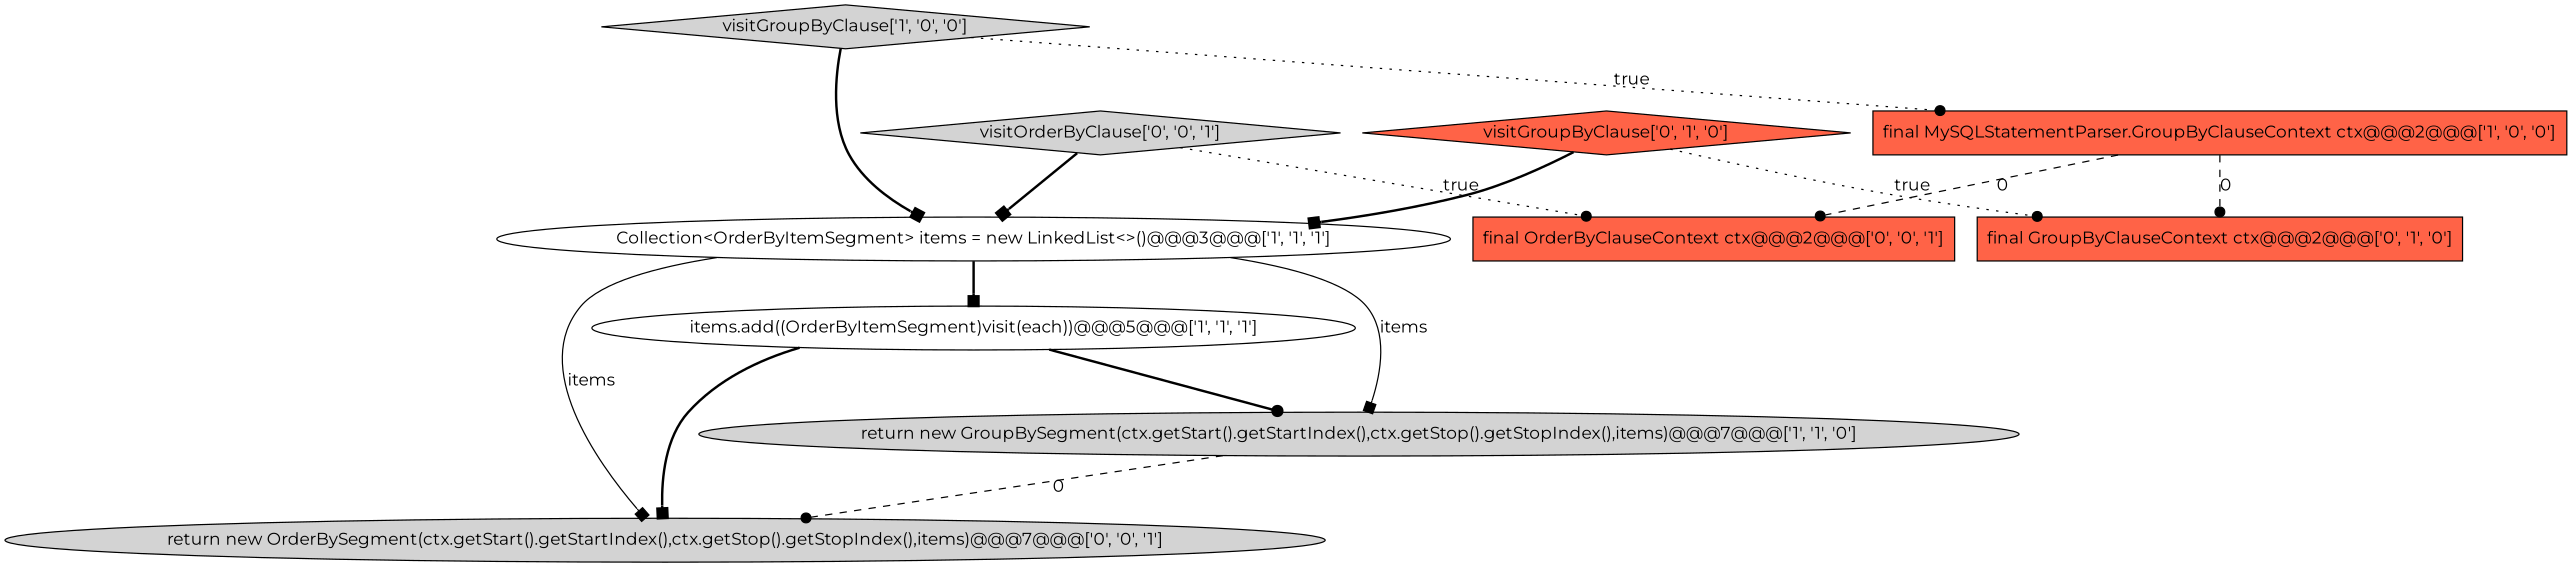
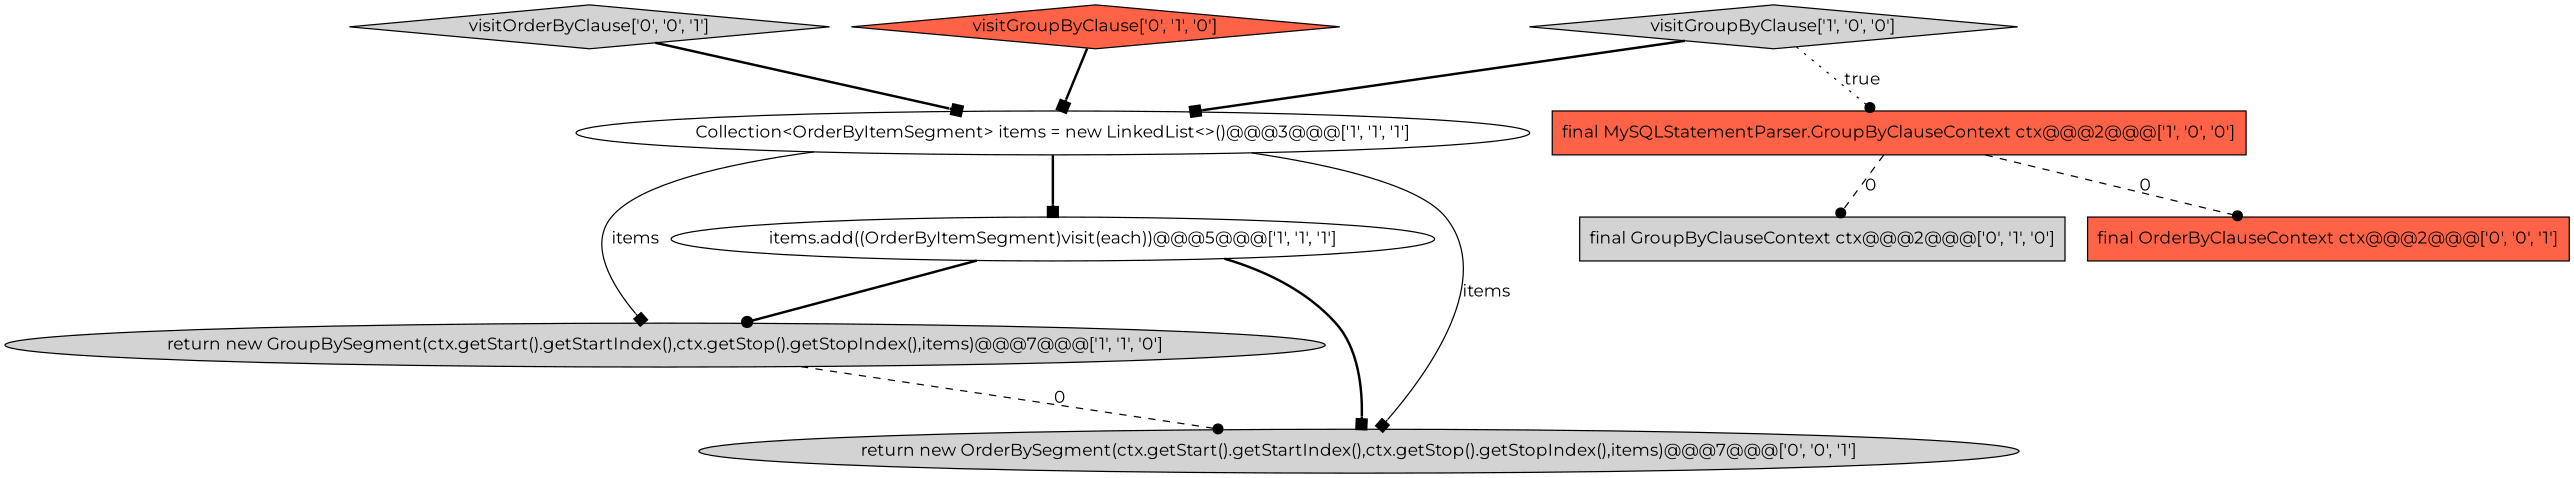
(1381, 182) -> none
(1850, 187) -> none
(2220, 239) -> (1822, 239)
